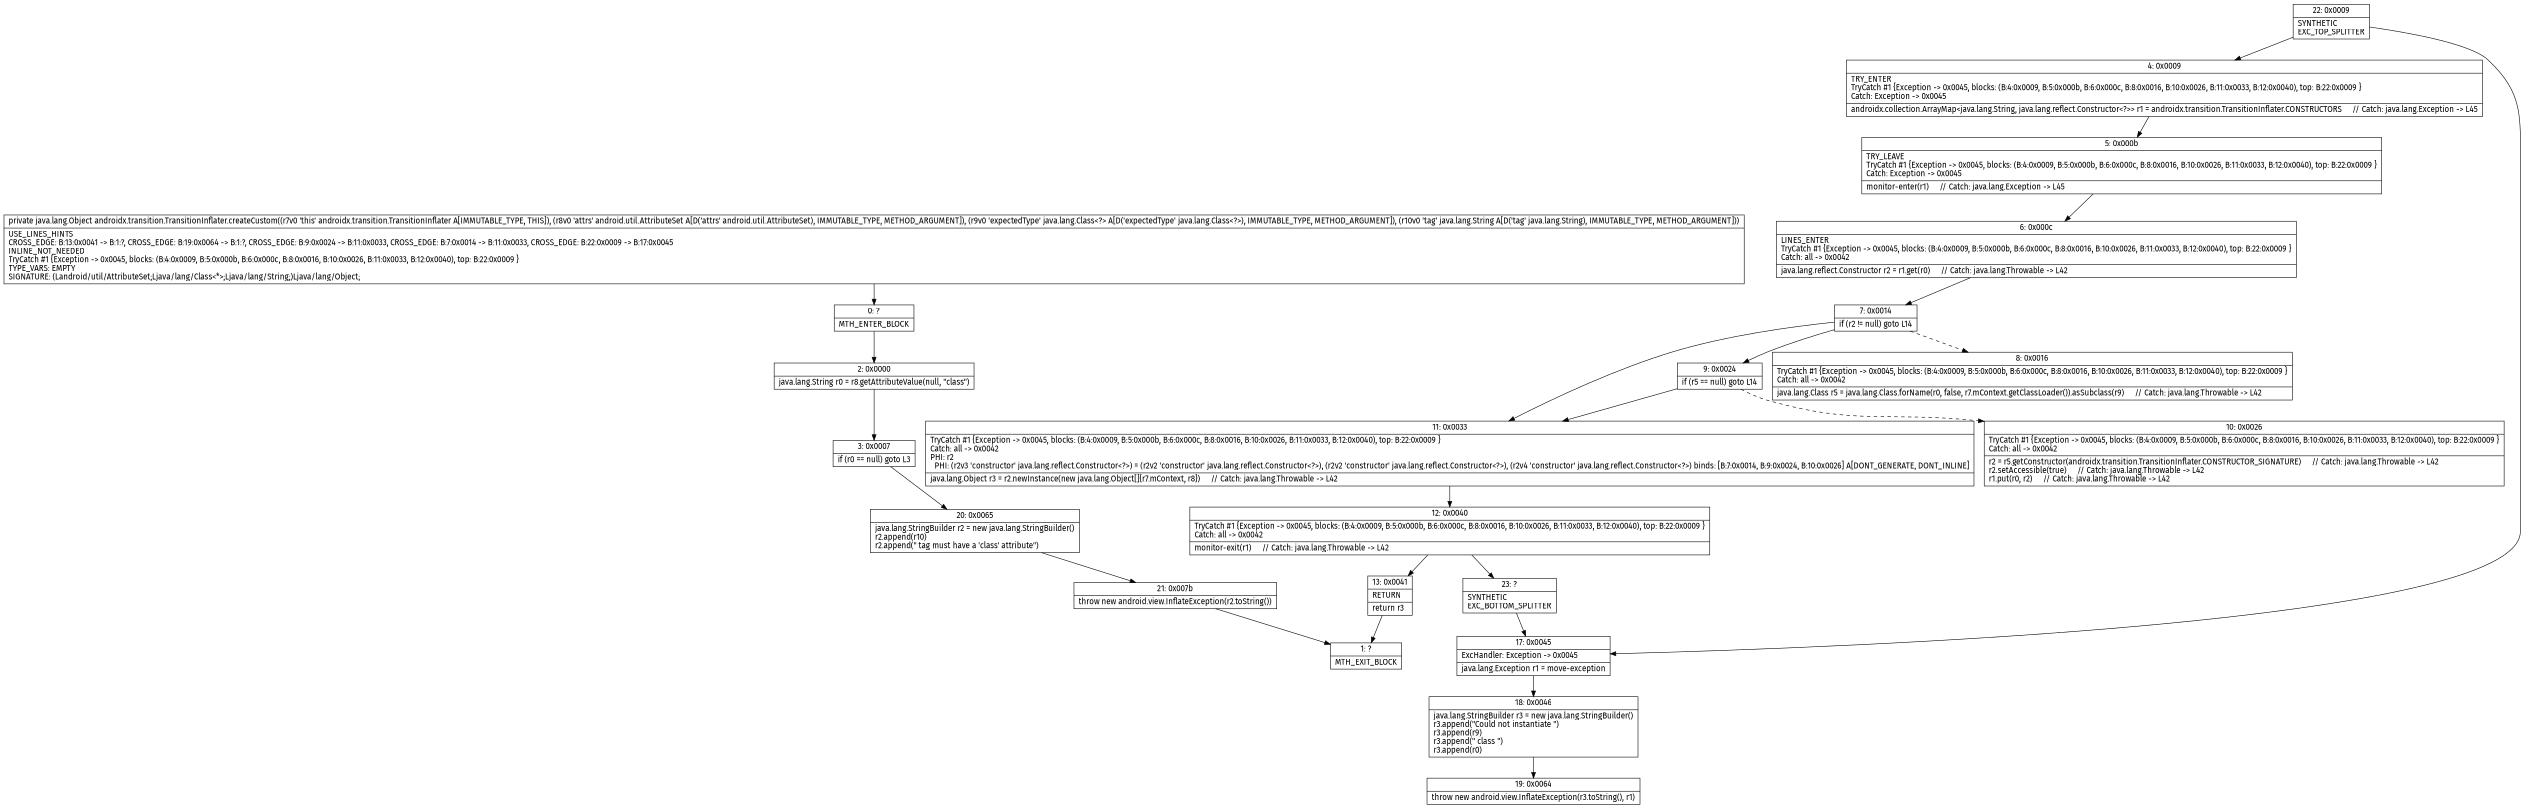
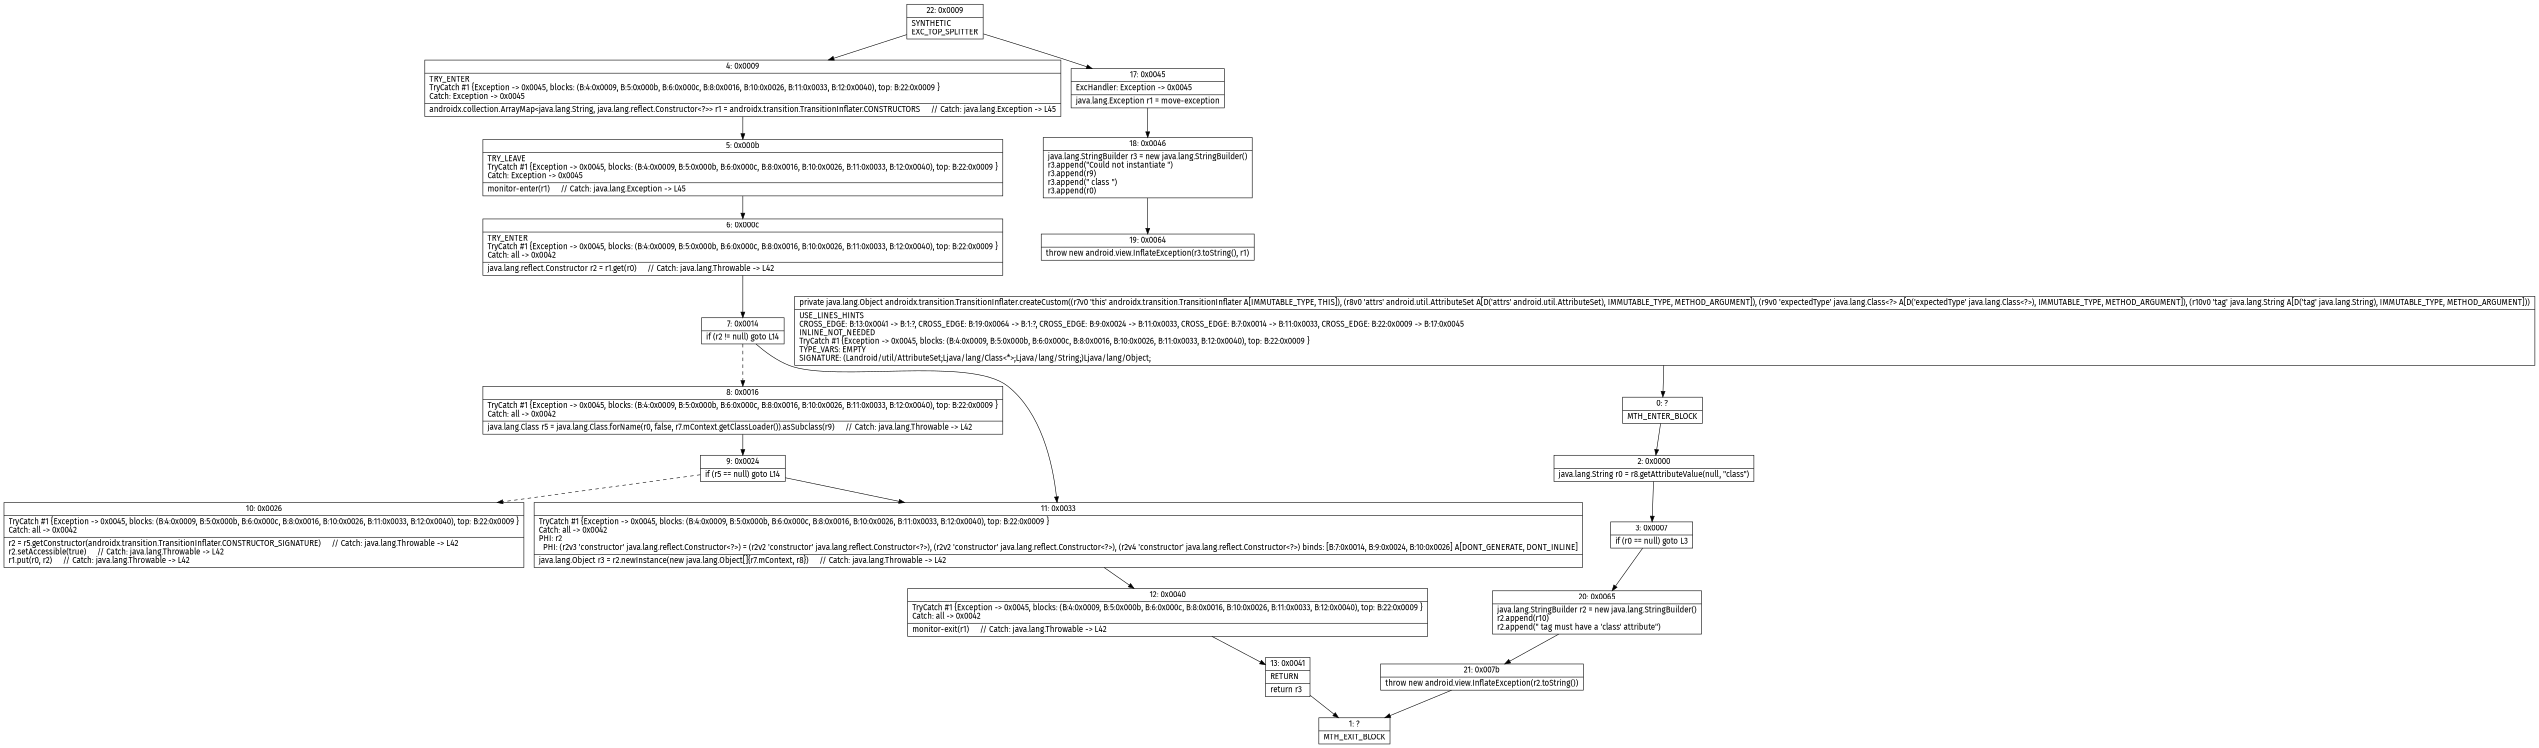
(1805, 241) -> (508, 238)
(1791, 343) -> (743, 442)
(1510, 596) -> none
